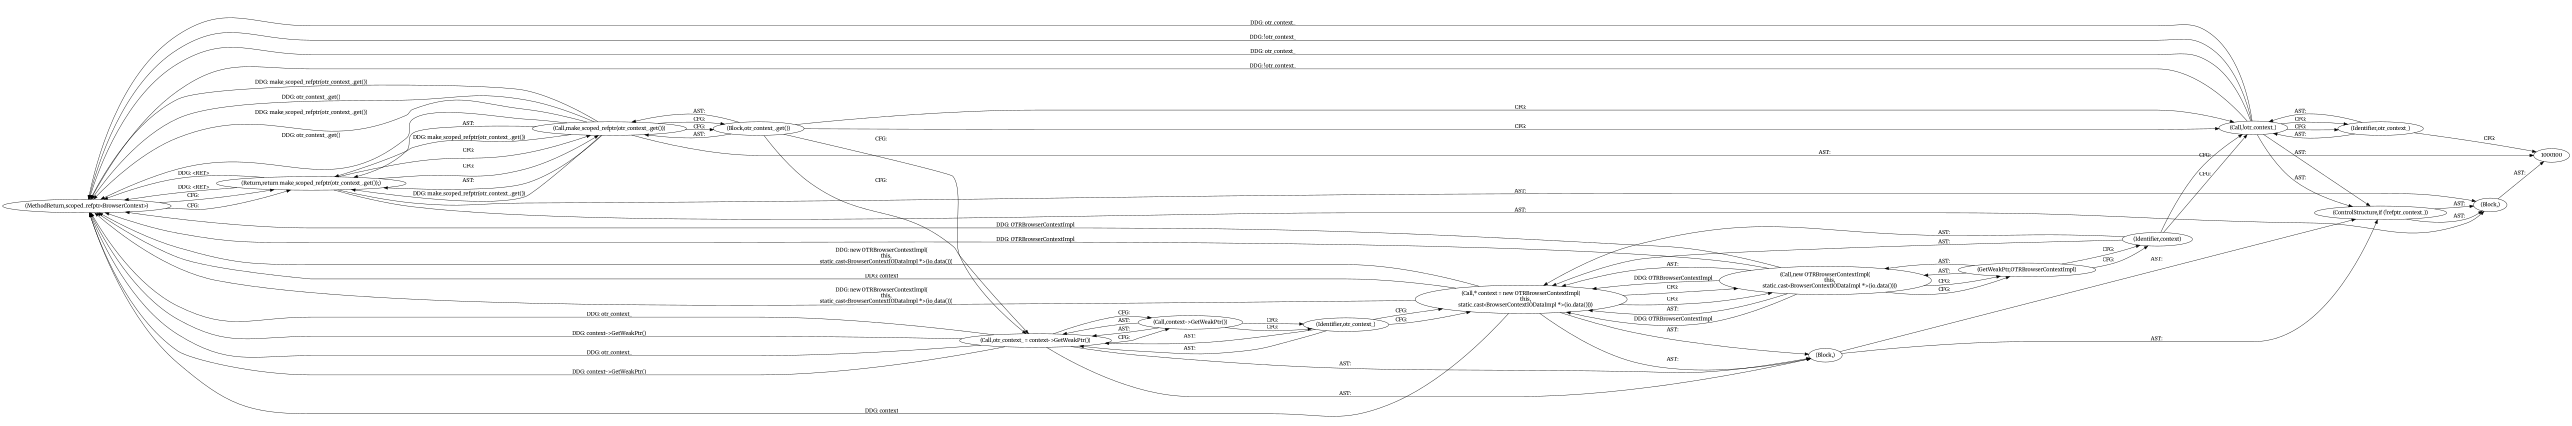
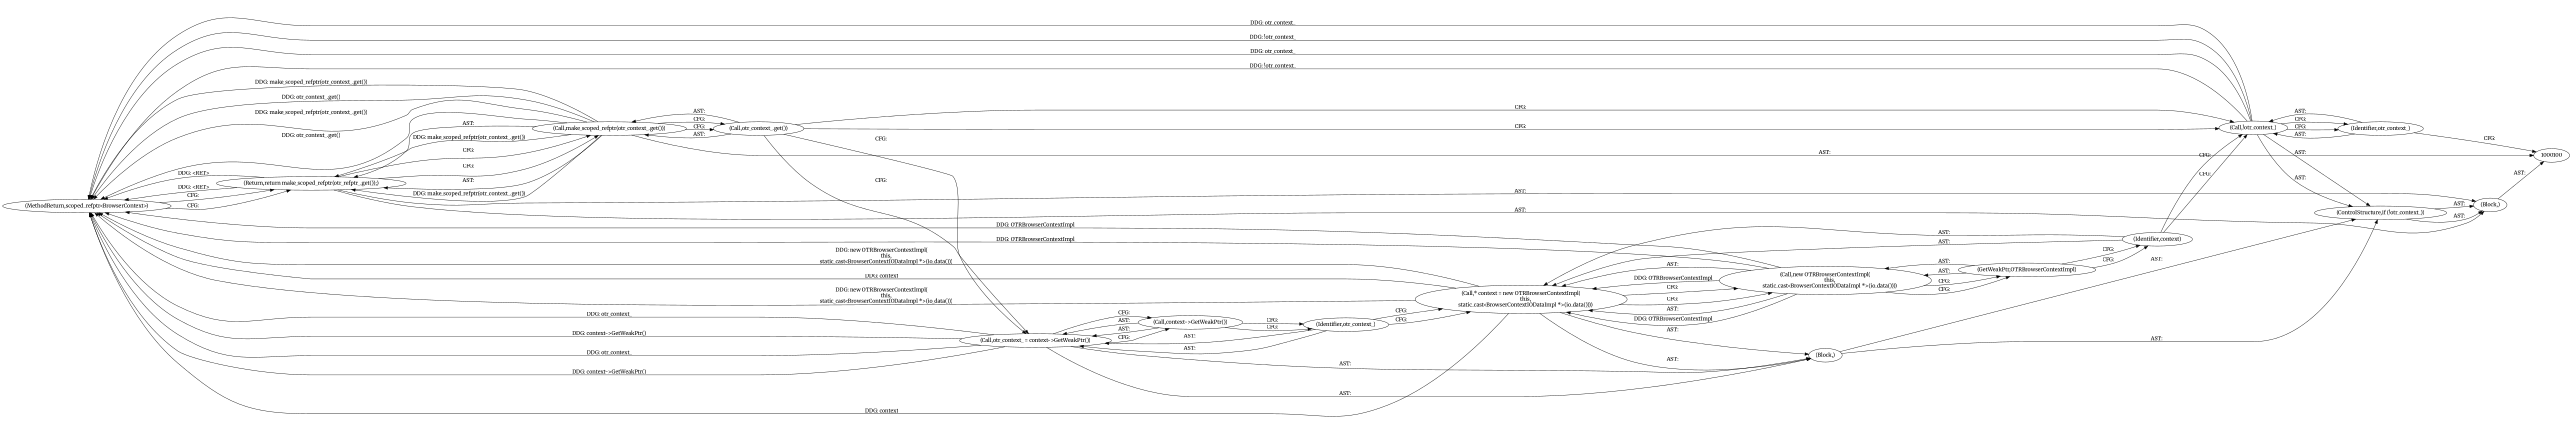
(759, 129) -> (759, 129)
(311, 183) -> (311, 183)
(2381, 213) -> (2381, 213)
